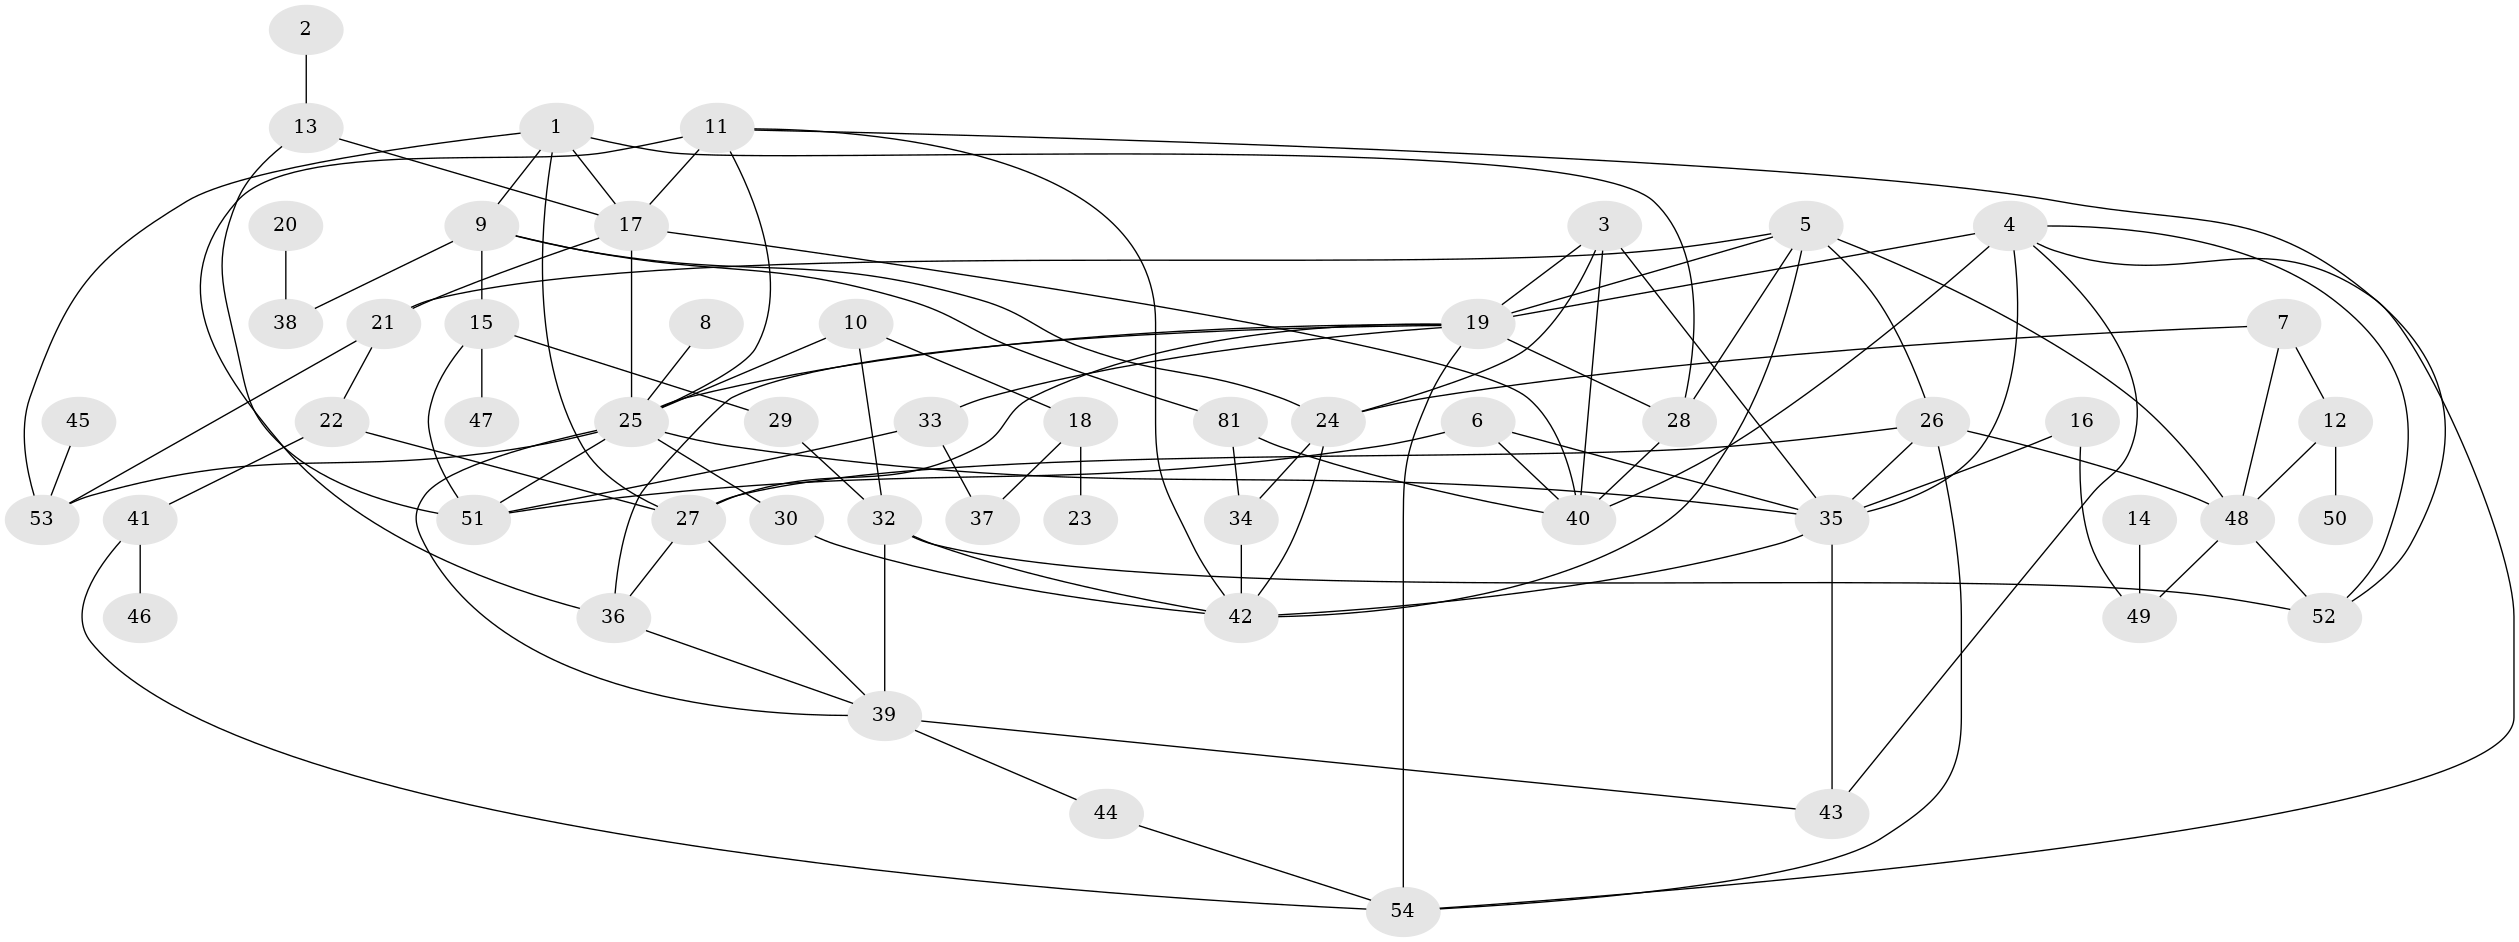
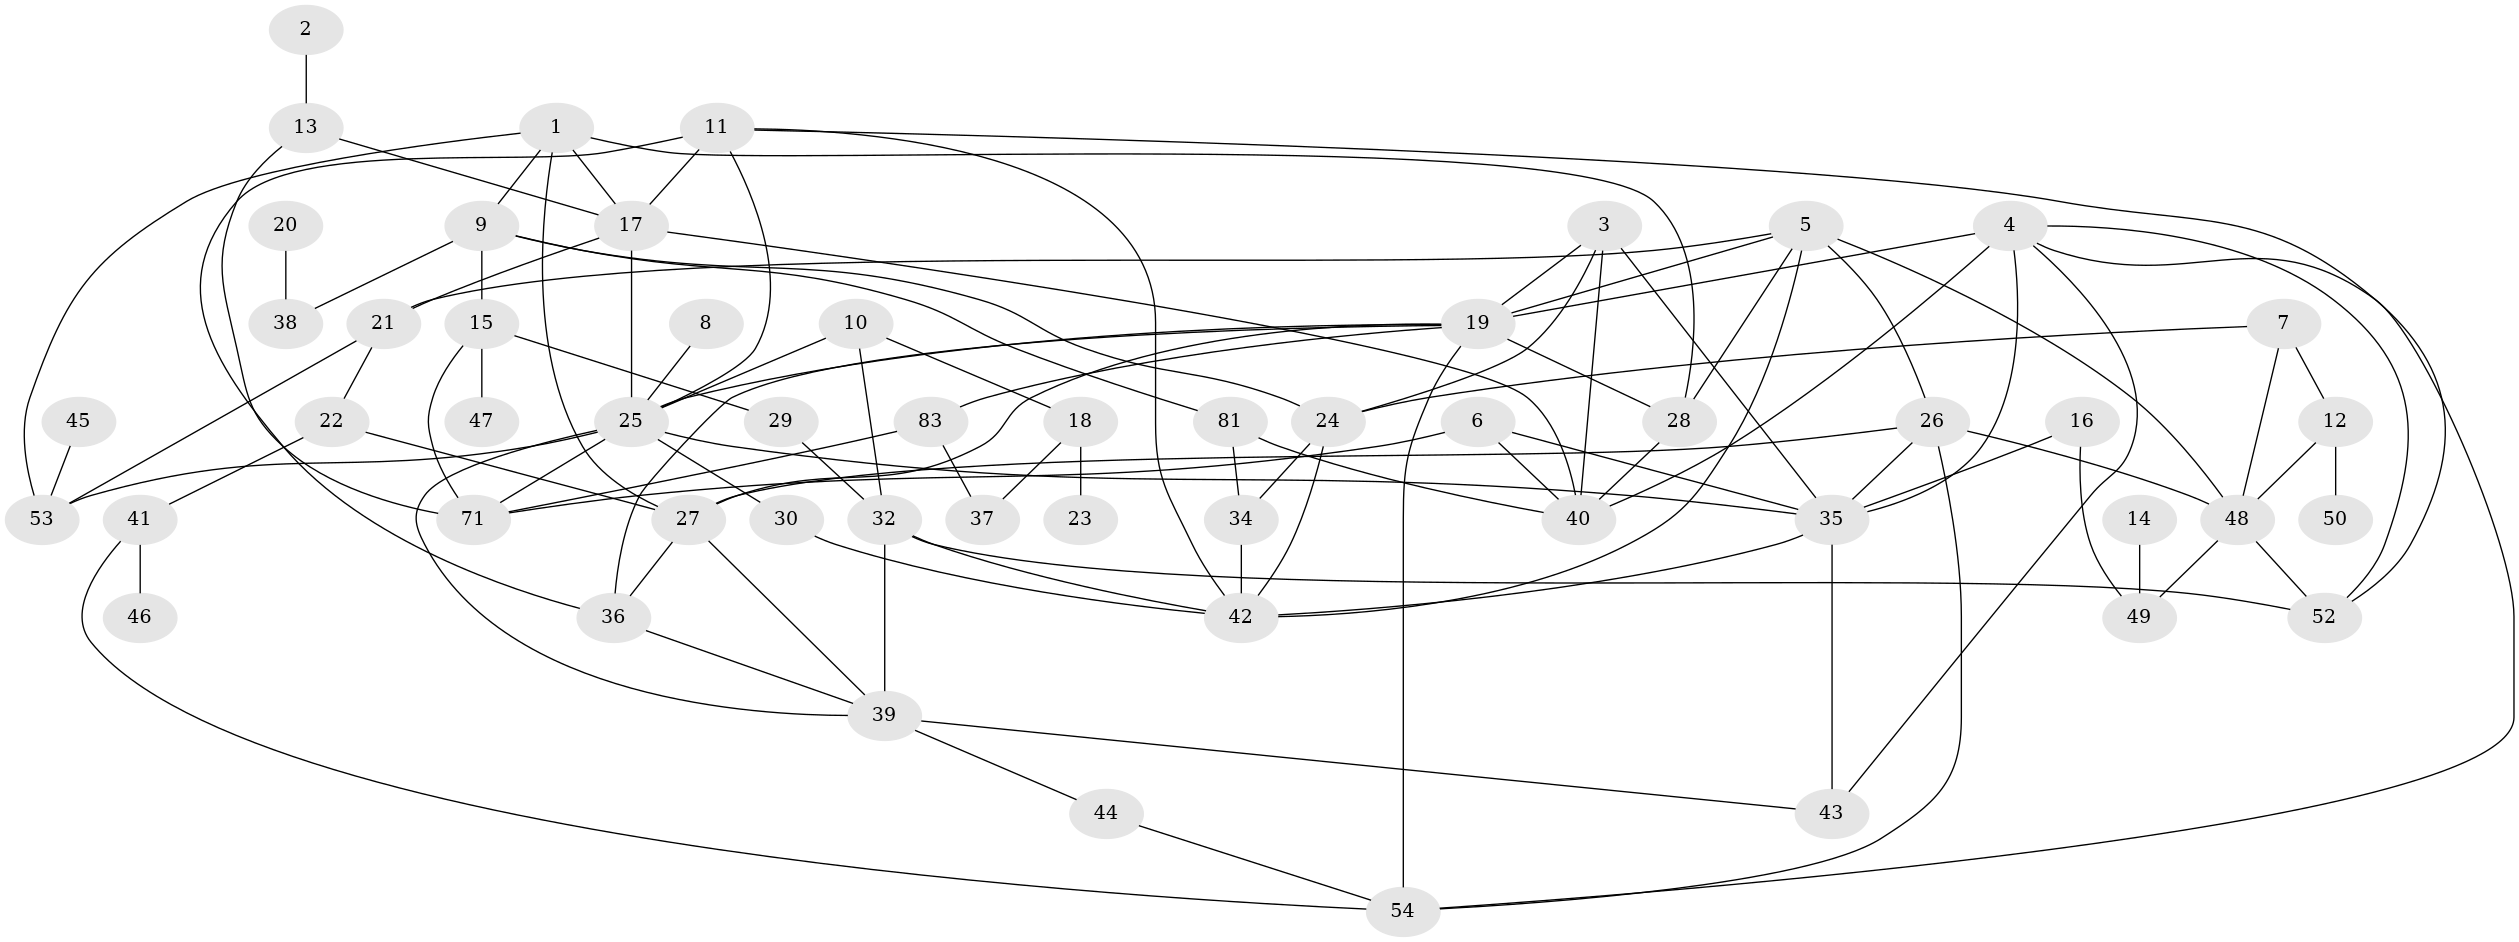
(931, 422) -> (931, 422)
(474, 520) -> (474, 520)
